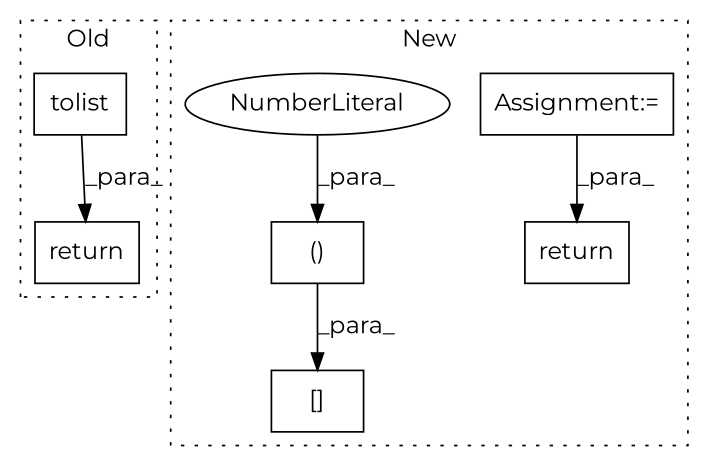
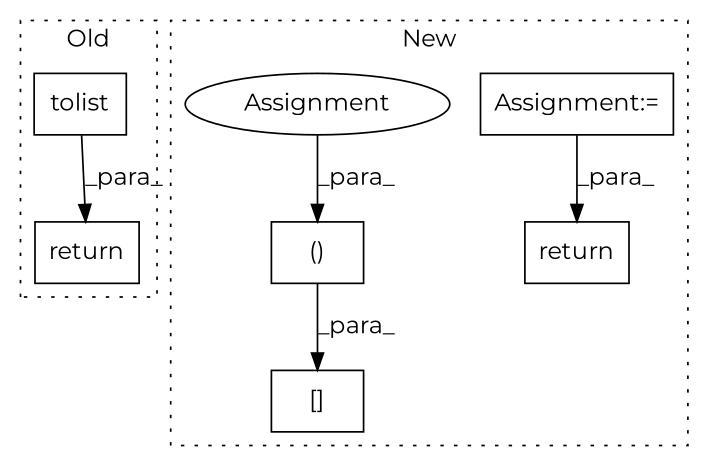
(317, 104) -> (317, 104)
